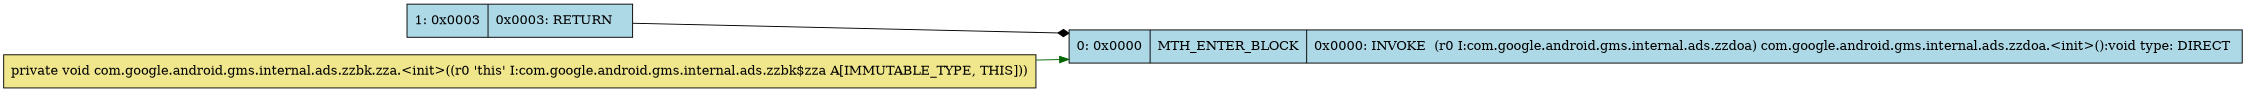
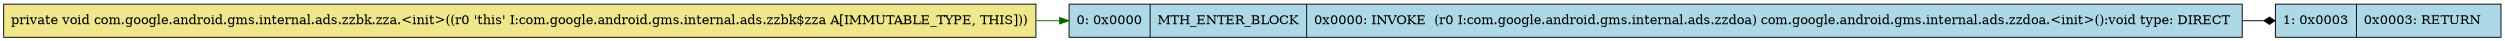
(845, 28) -> (2253, 21)
